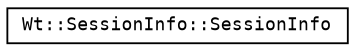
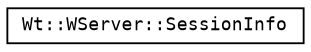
(178, 26) -> (156, 26)
